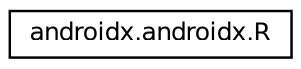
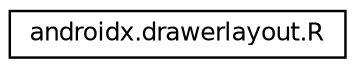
(151, 34) -> (178, 34)
